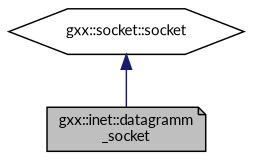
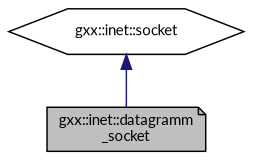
(126, 32) -> (126, 32)
